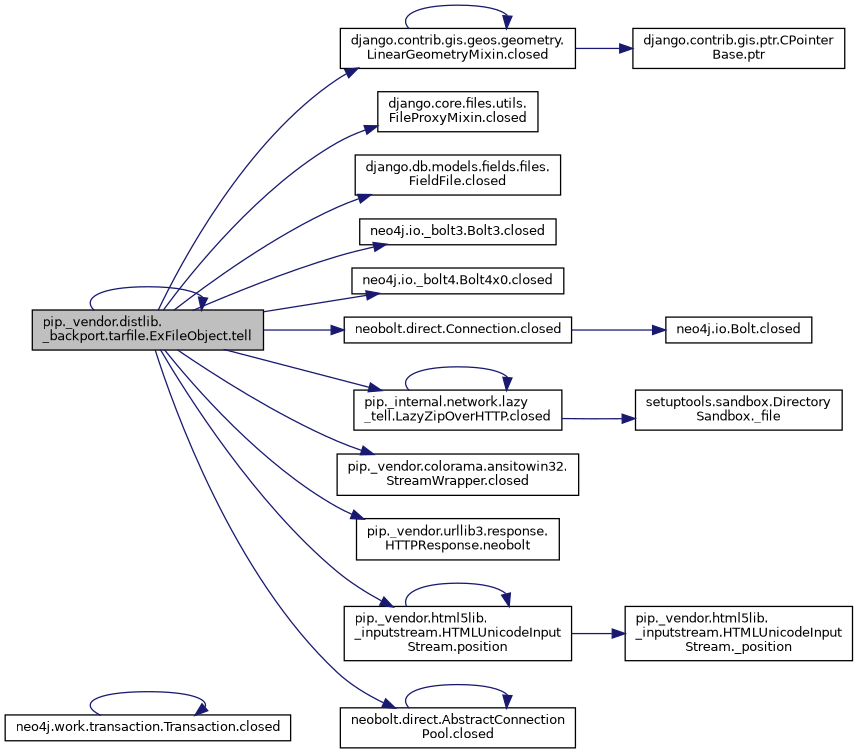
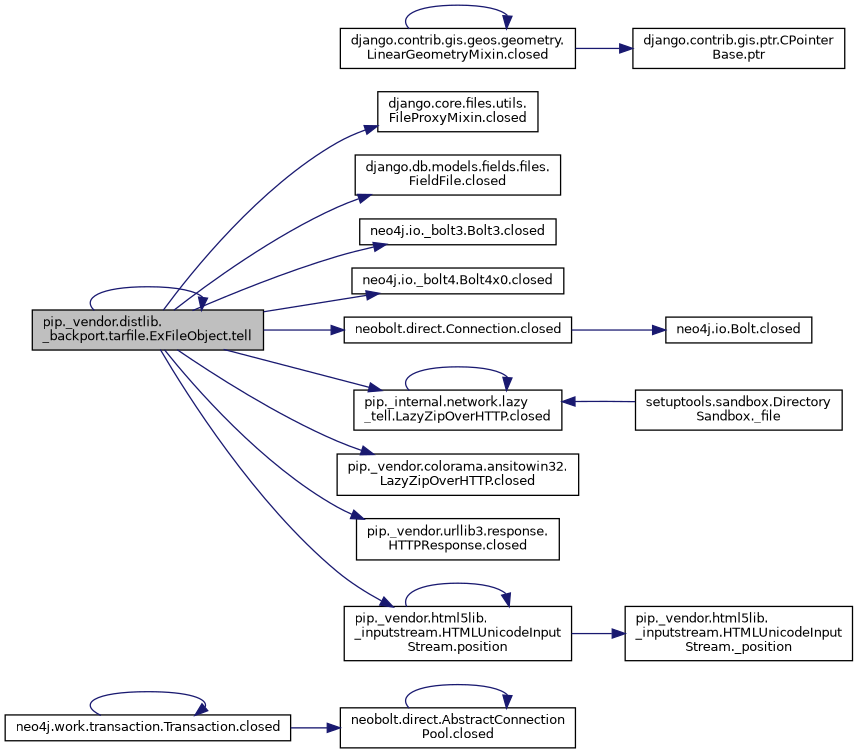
(237, 180) -> none
(592, 419) -> (605, 401)
(458, 475) -> (458, 475)
(458, 539) -> (458, 539)
(241, 546) -> (309, 728)
